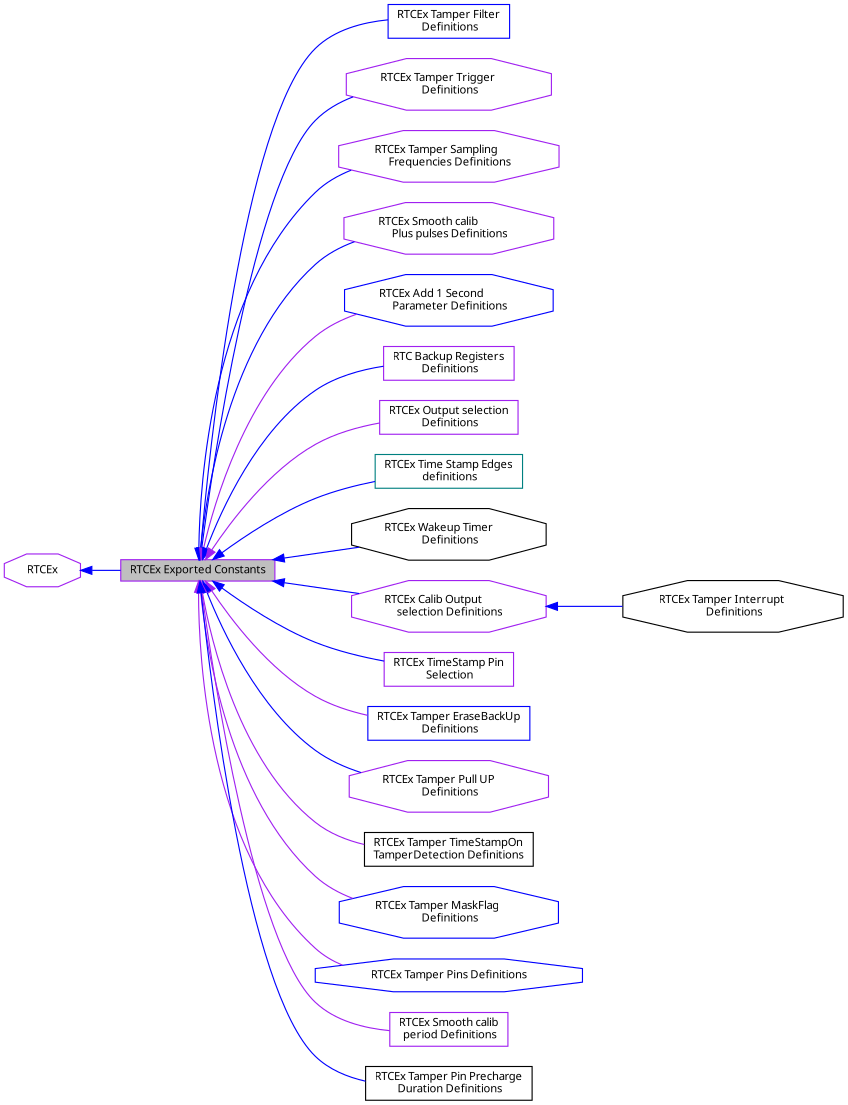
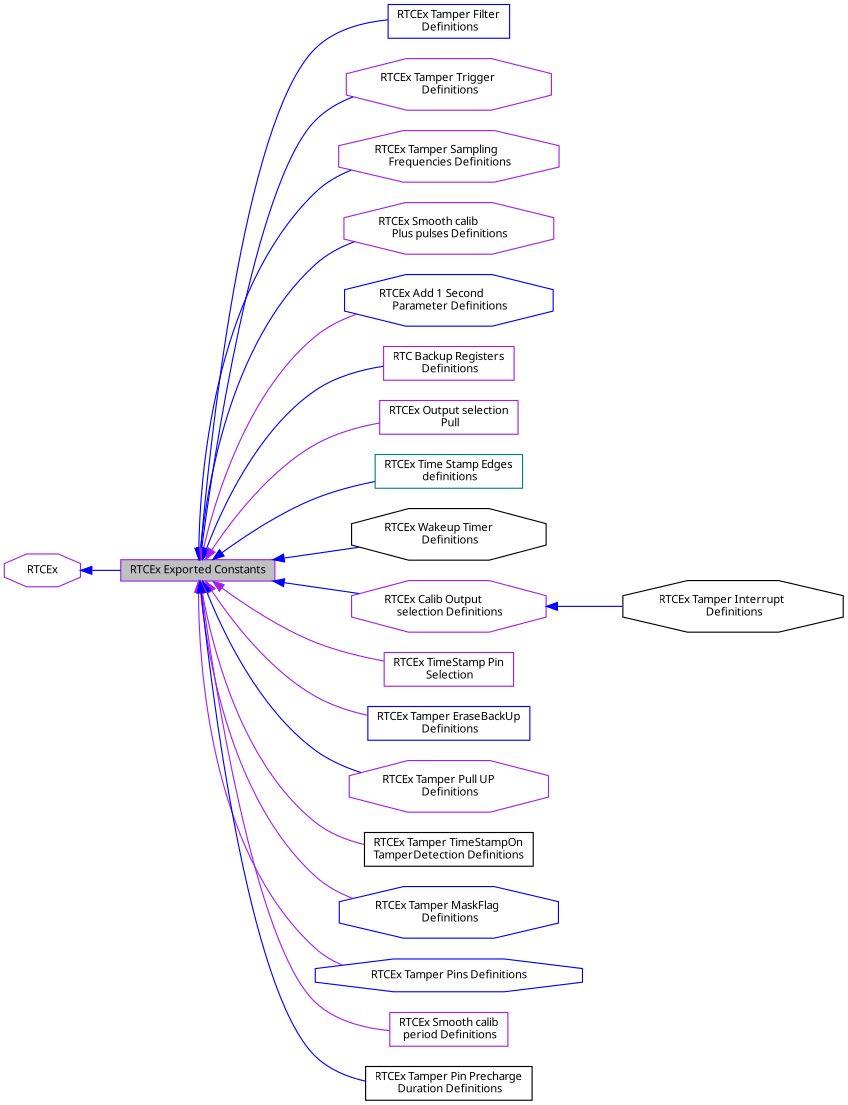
(449, 417) -> (449, 417)
(298, 635) -> (298, 635)
